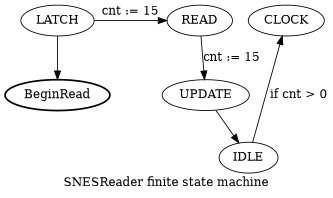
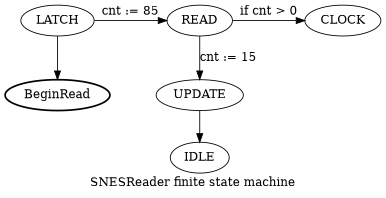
(131, 12) -> (131, 12)
(266, 93) -> (265, 21)
